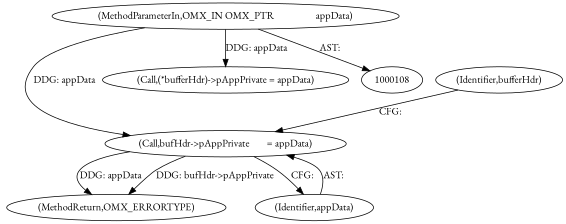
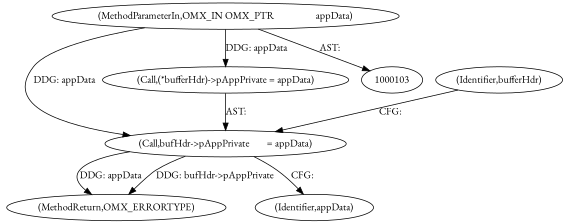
(392, 80) -> (392, 80)
(318, 169) -> (226, 108)
